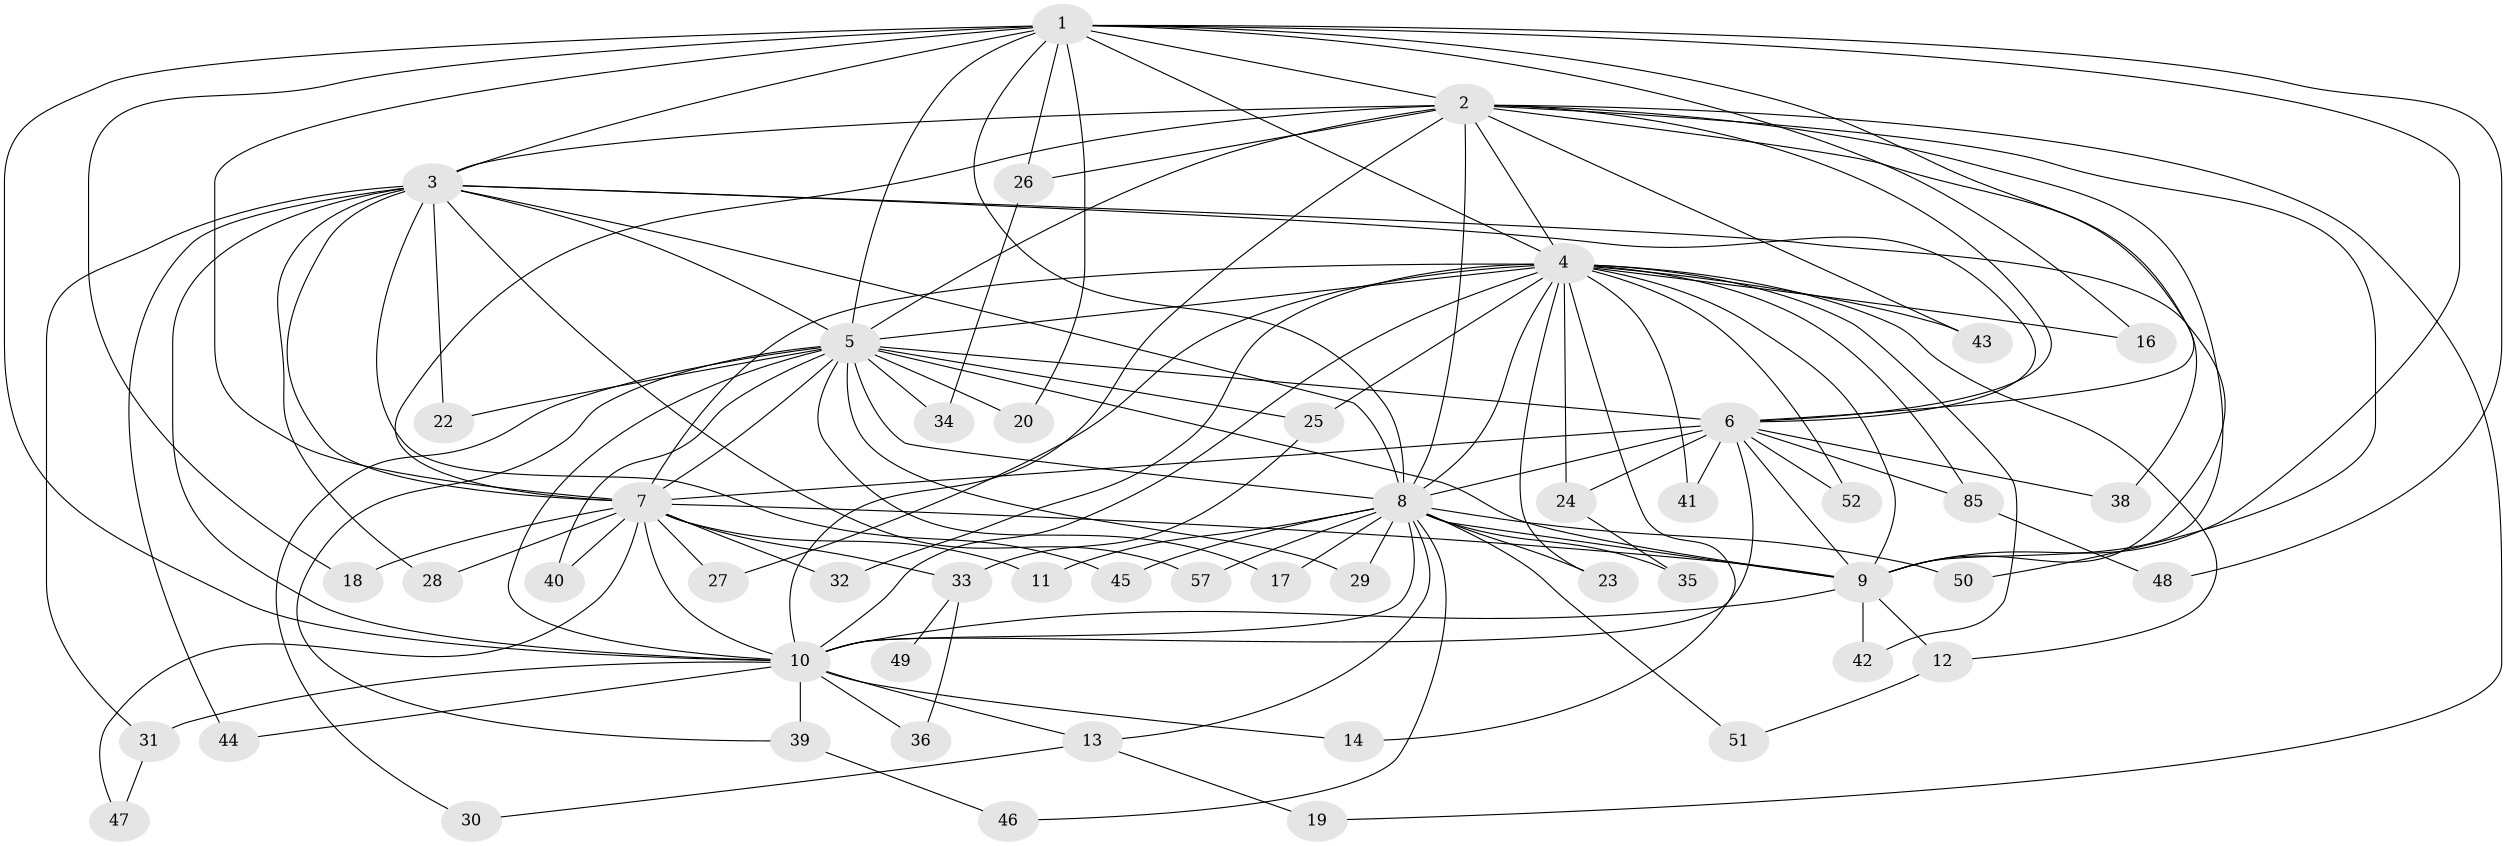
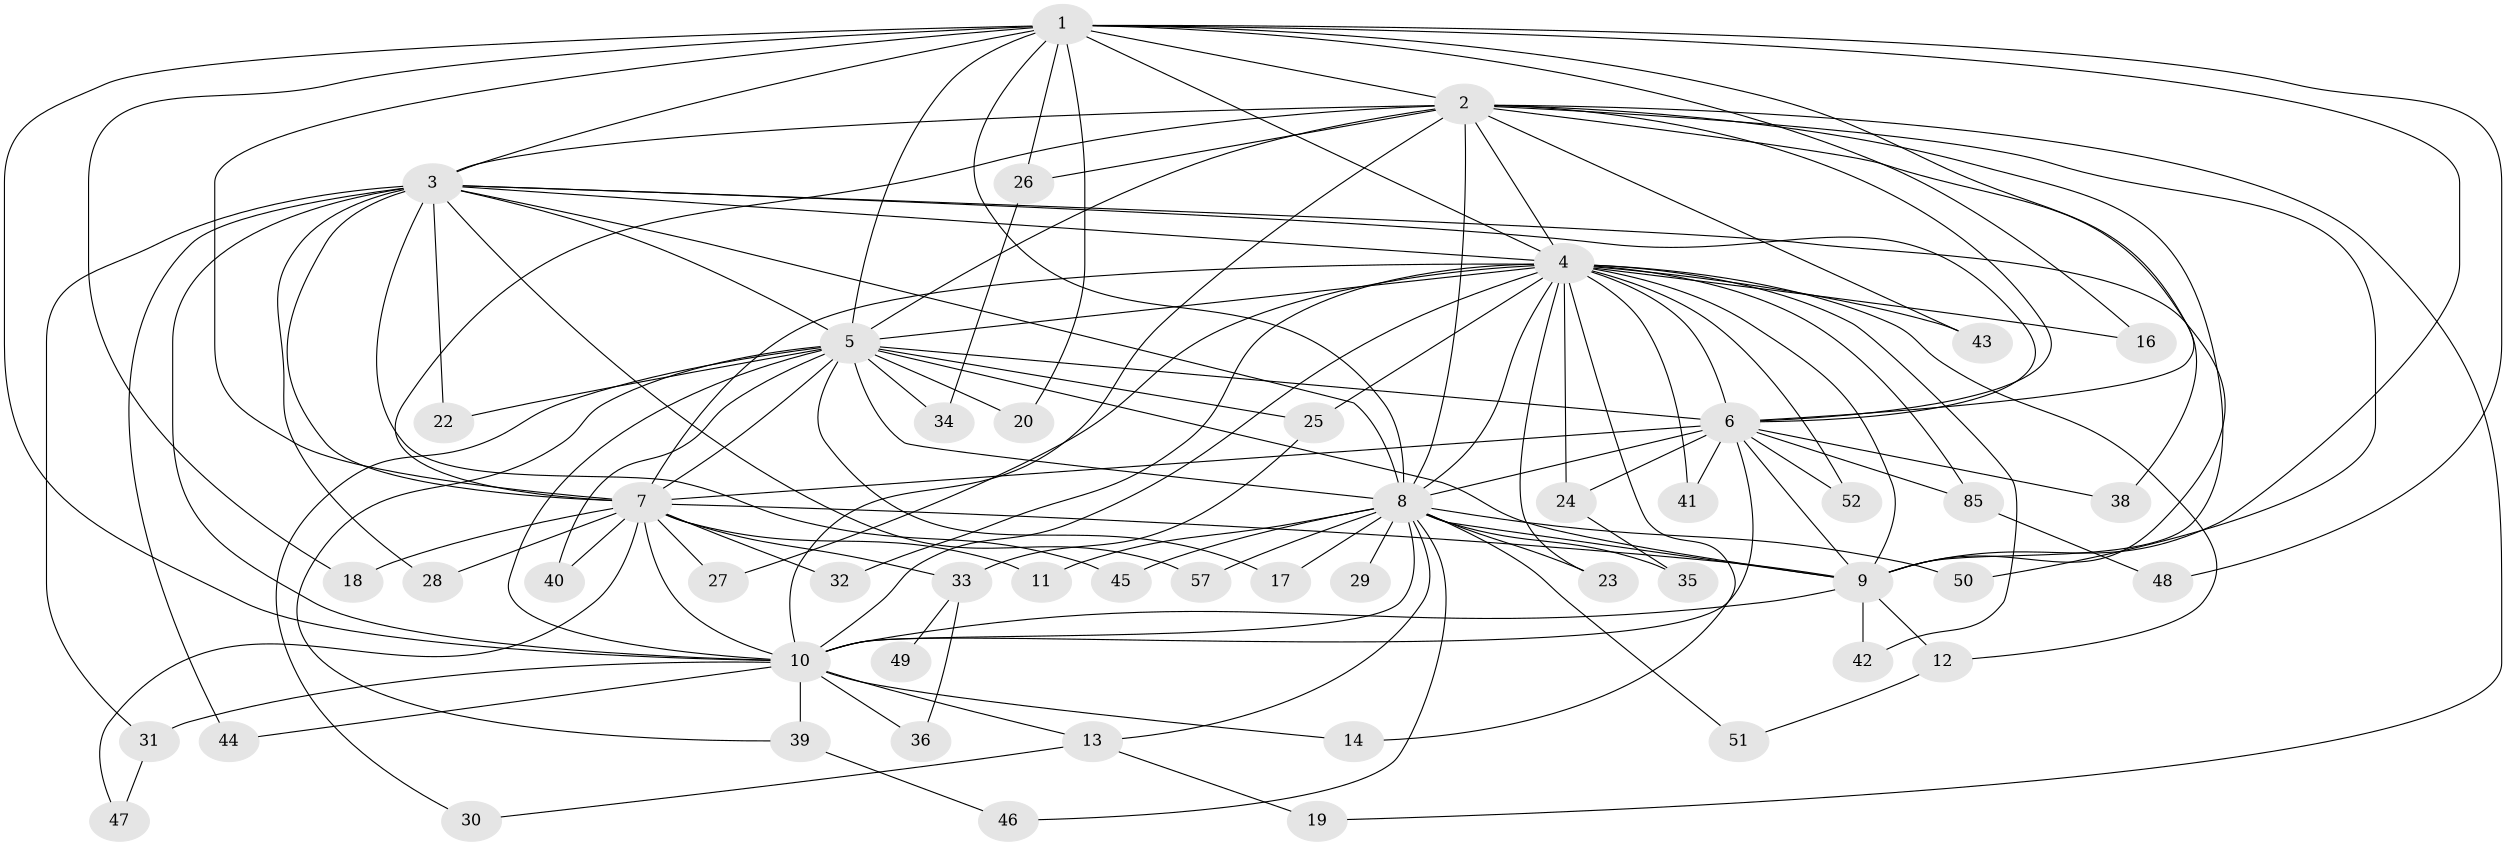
none -> (972, 222)
none -> (1678, 317)
(1013, 504) -> none
